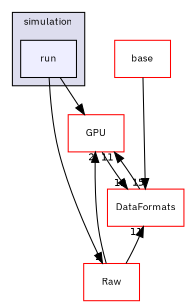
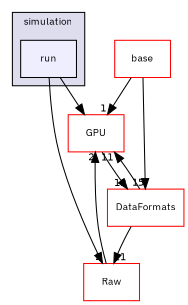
none -> (122, 92)
(133, 250) -> (124, 240)
